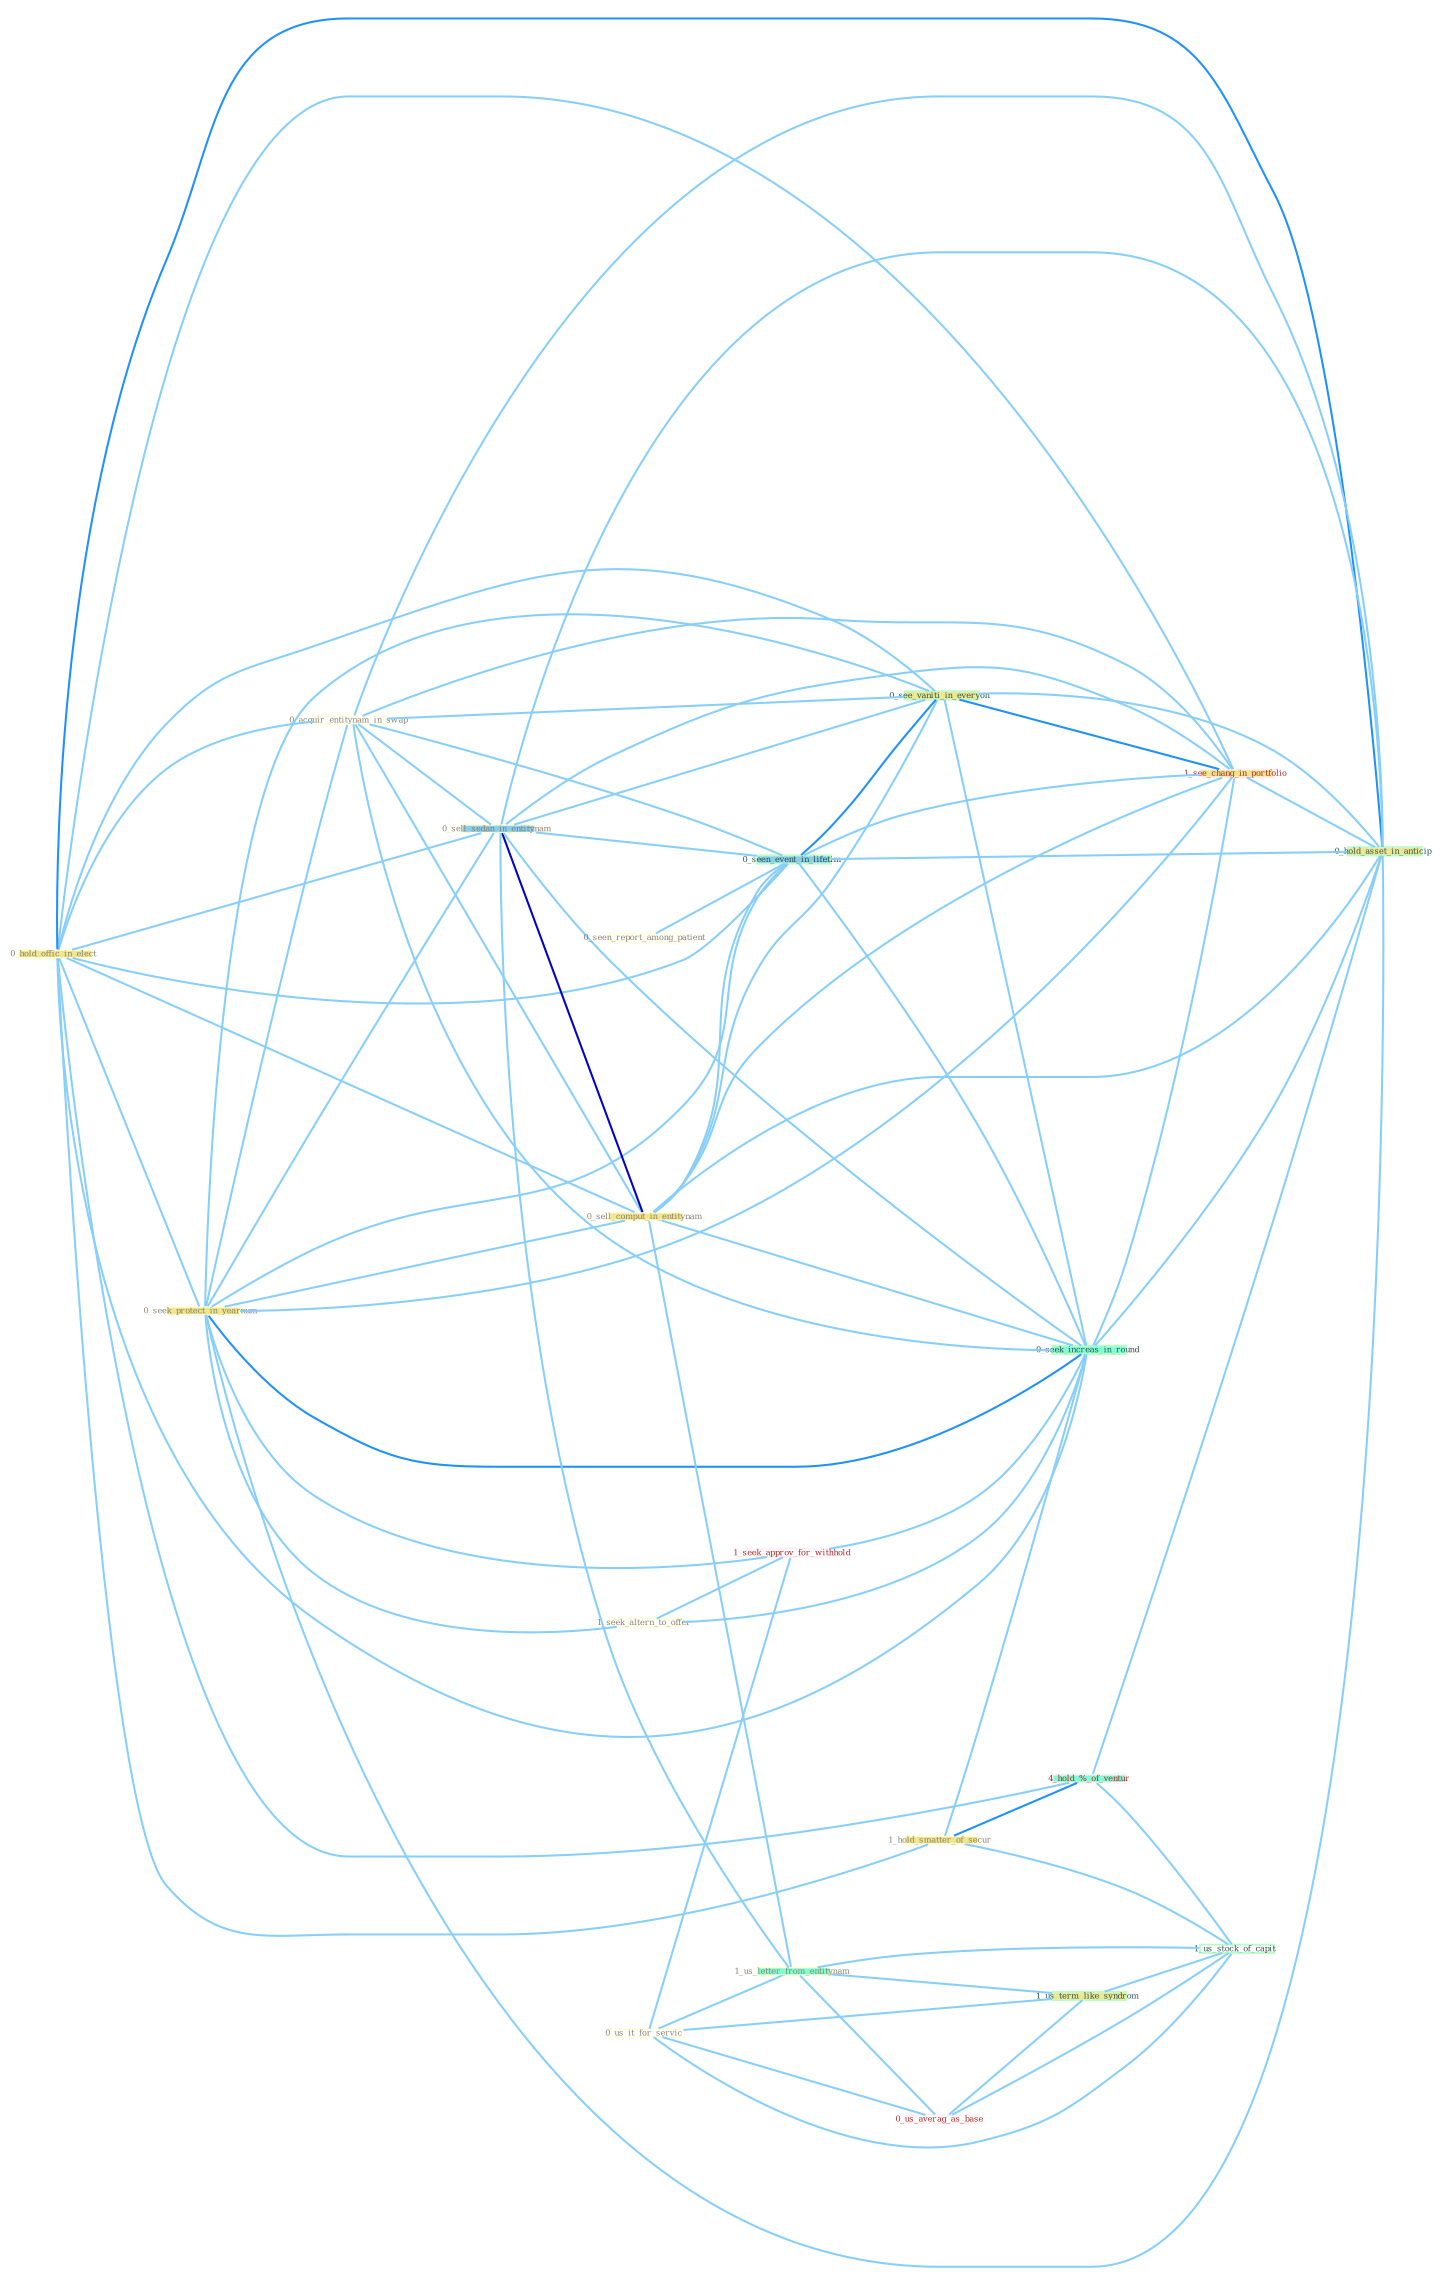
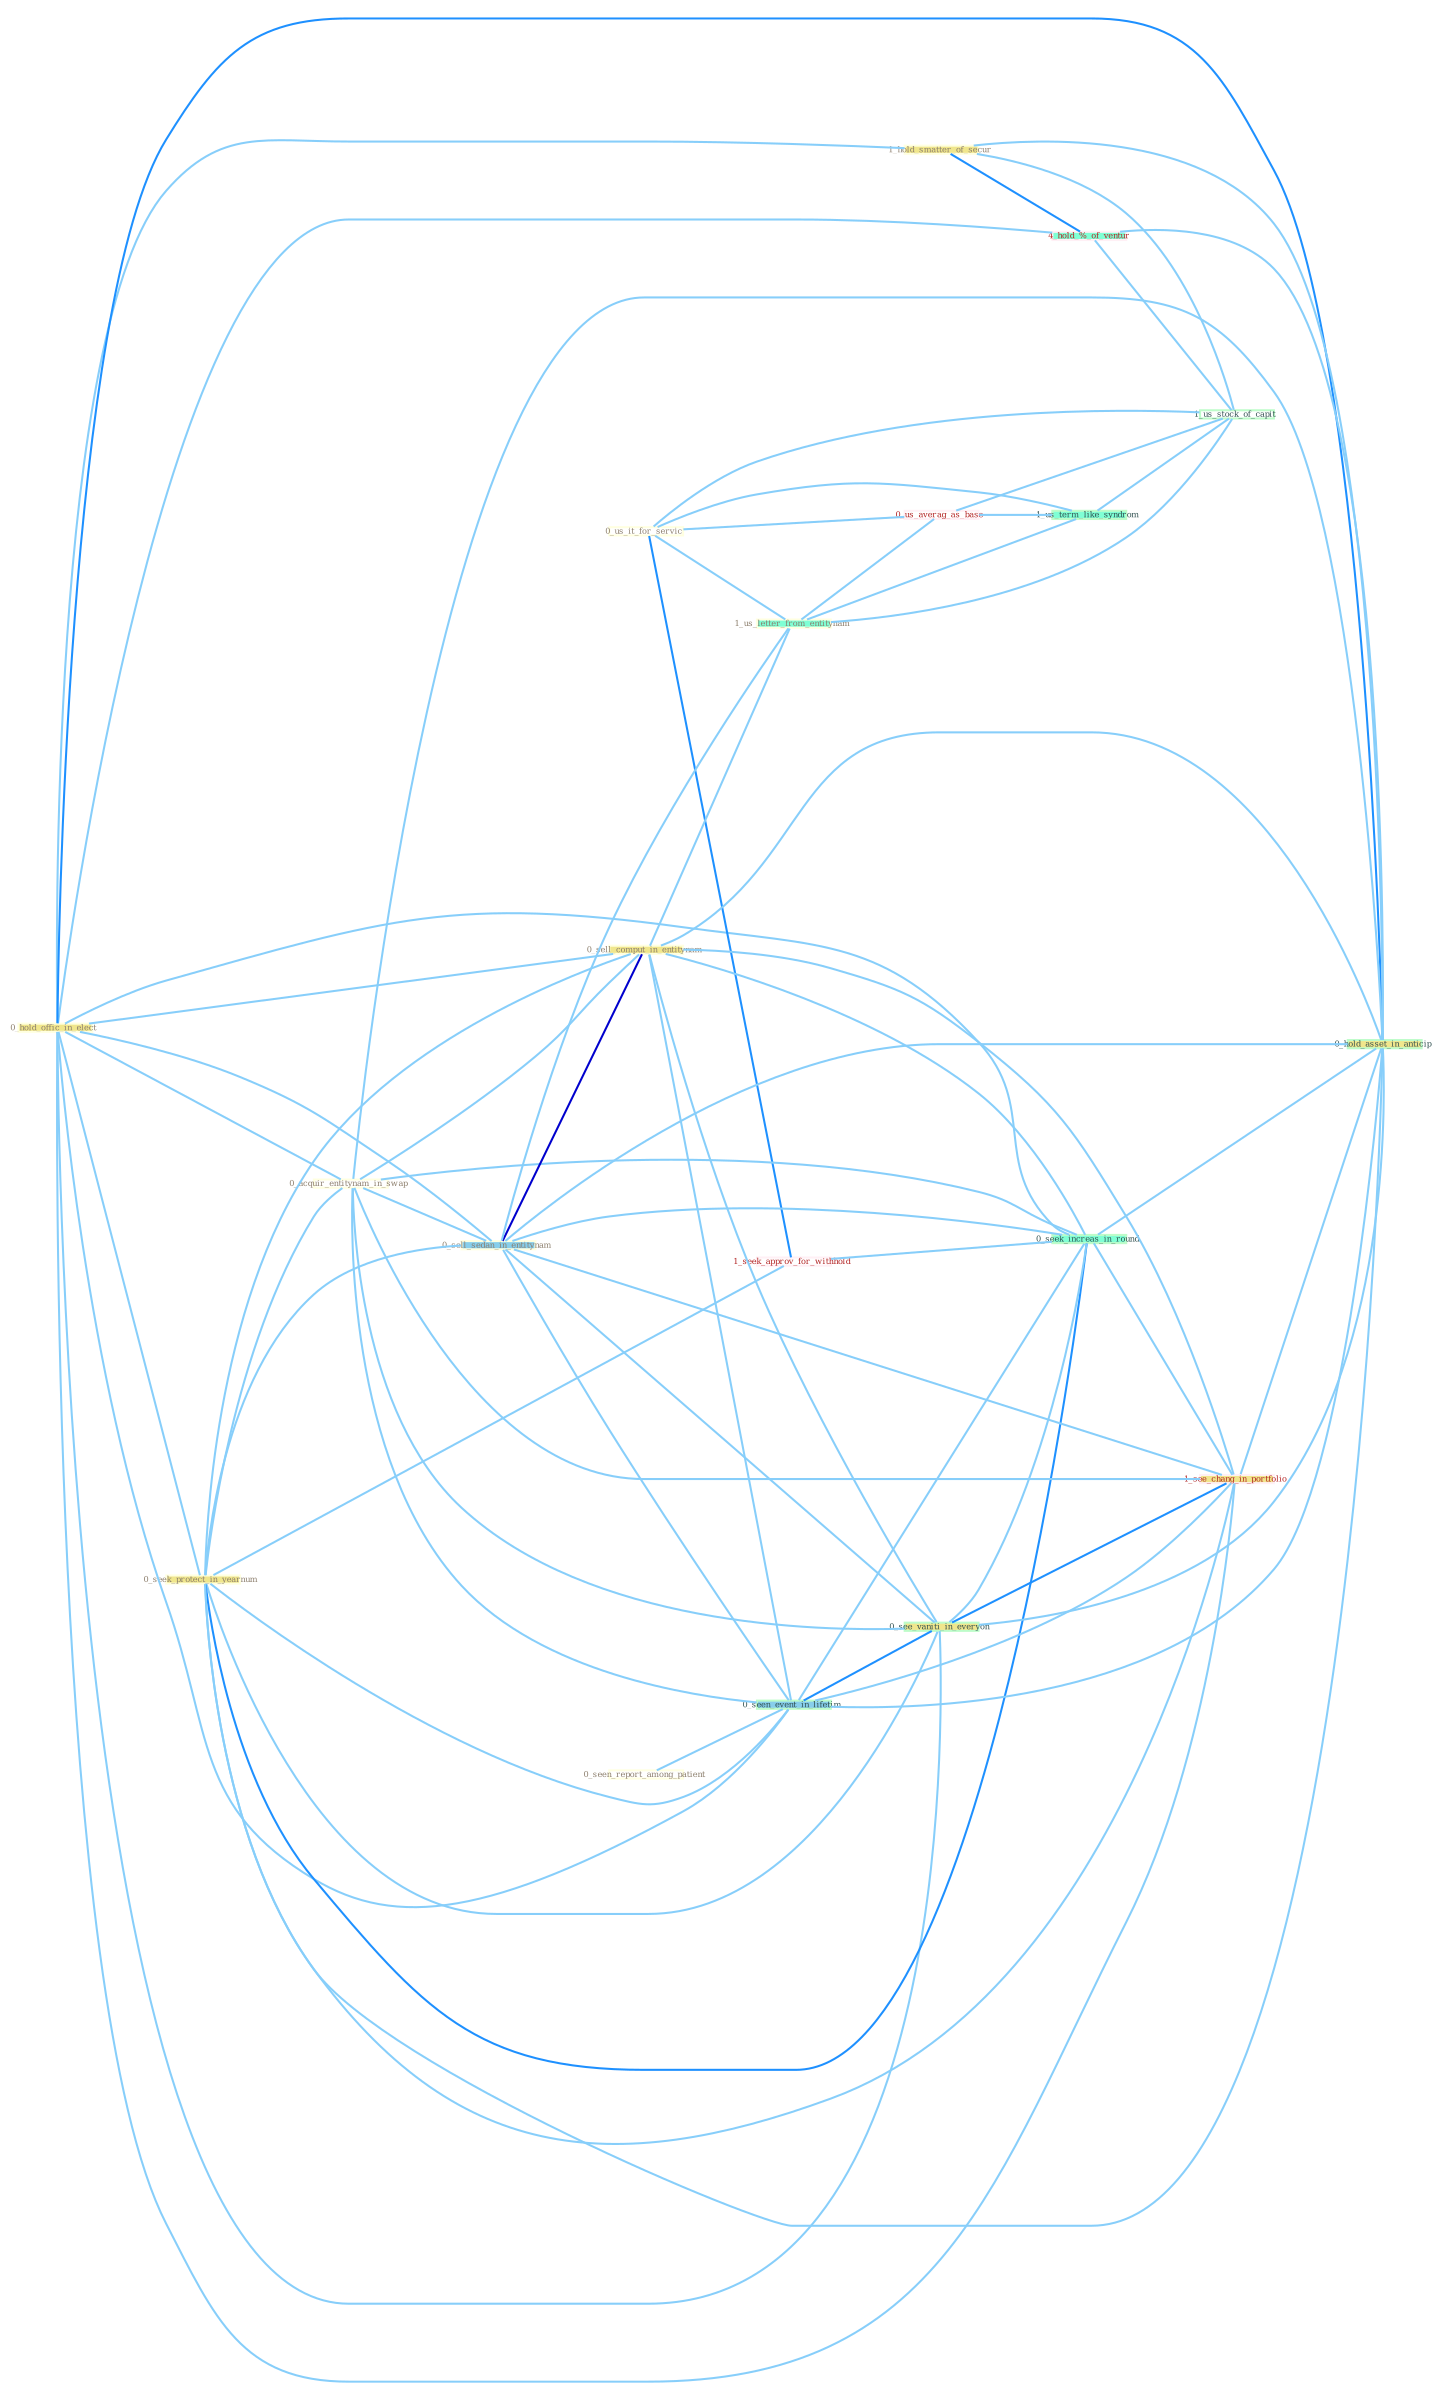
(1018, 1596) -> (1284, 245)
(646, 1623) -> none
(720, 1793) -> (717, 879)
(1089, 1996) -> (1089, 515)
